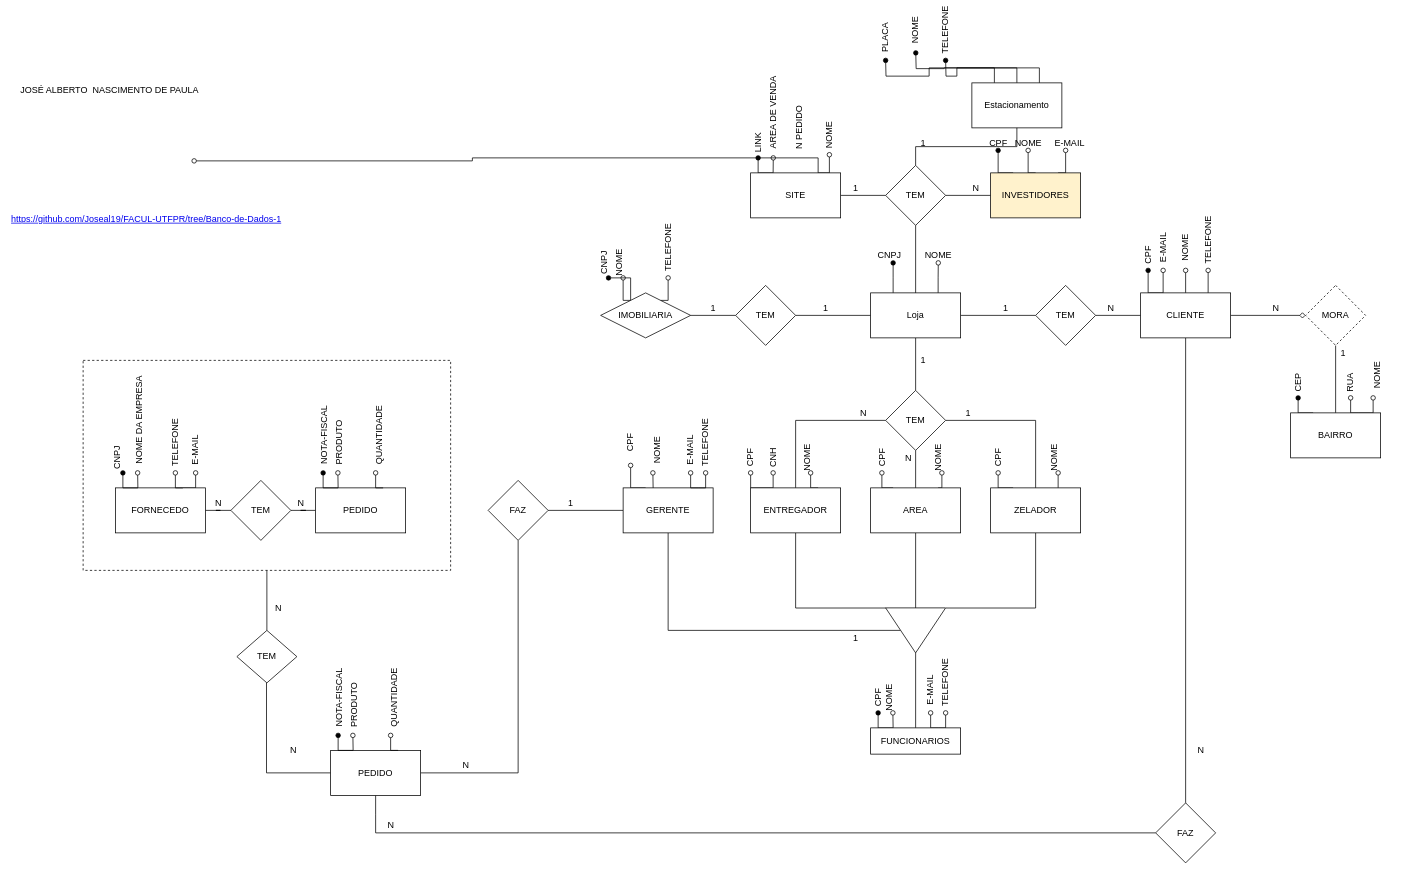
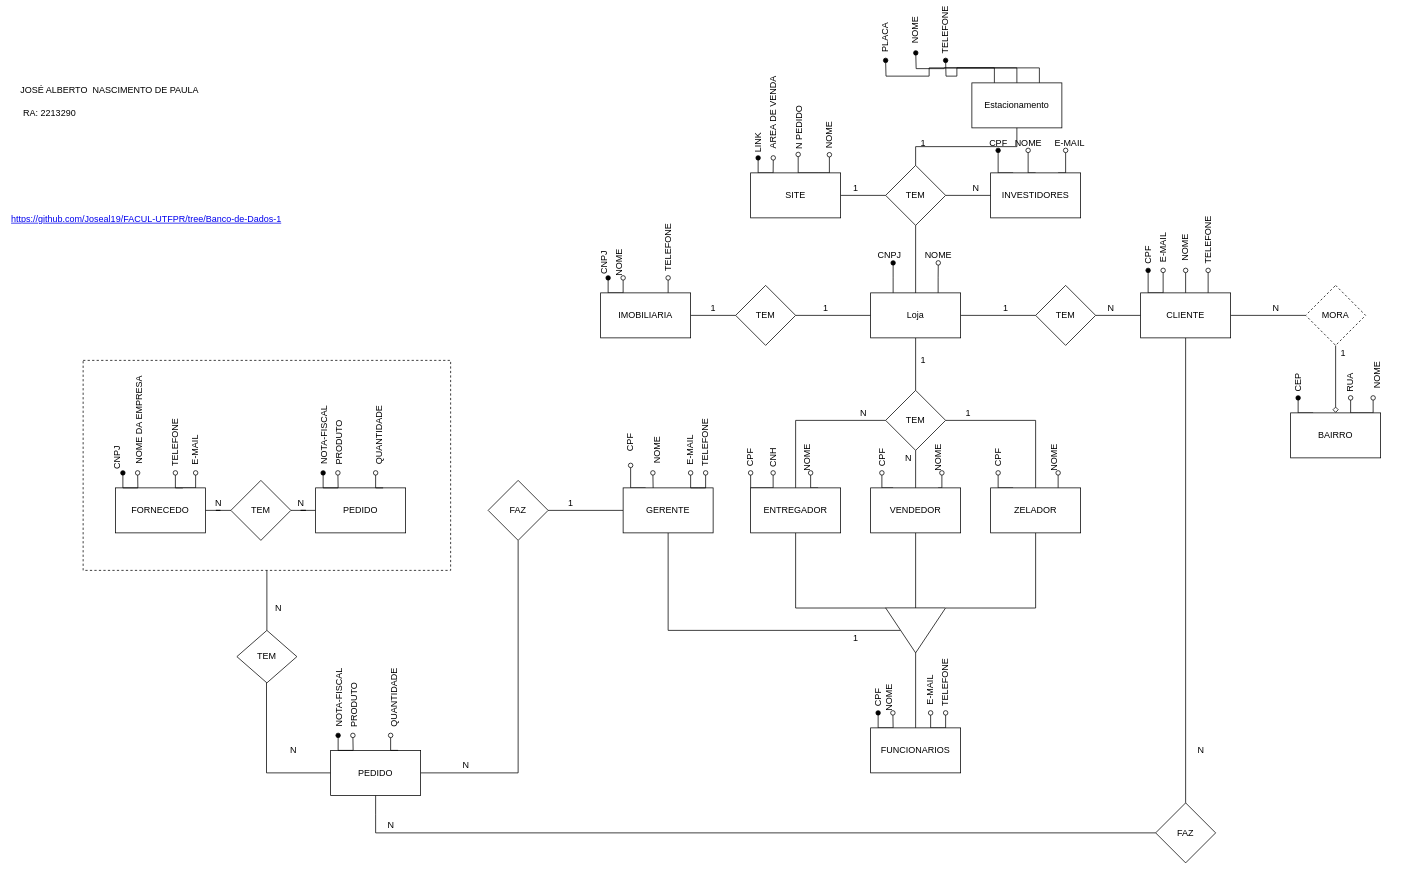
none -> (49, 113)
(511, 158) -> (798, 166)
(1035, 195) -> (1035, 195)
(645, 315) -> (645, 315)
(1299, 315) -> (1301, 315)
(1335, 409) -> (1335, 406)
(915, 510) -> (915, 510)
(915, 741) -> (915, 750)
